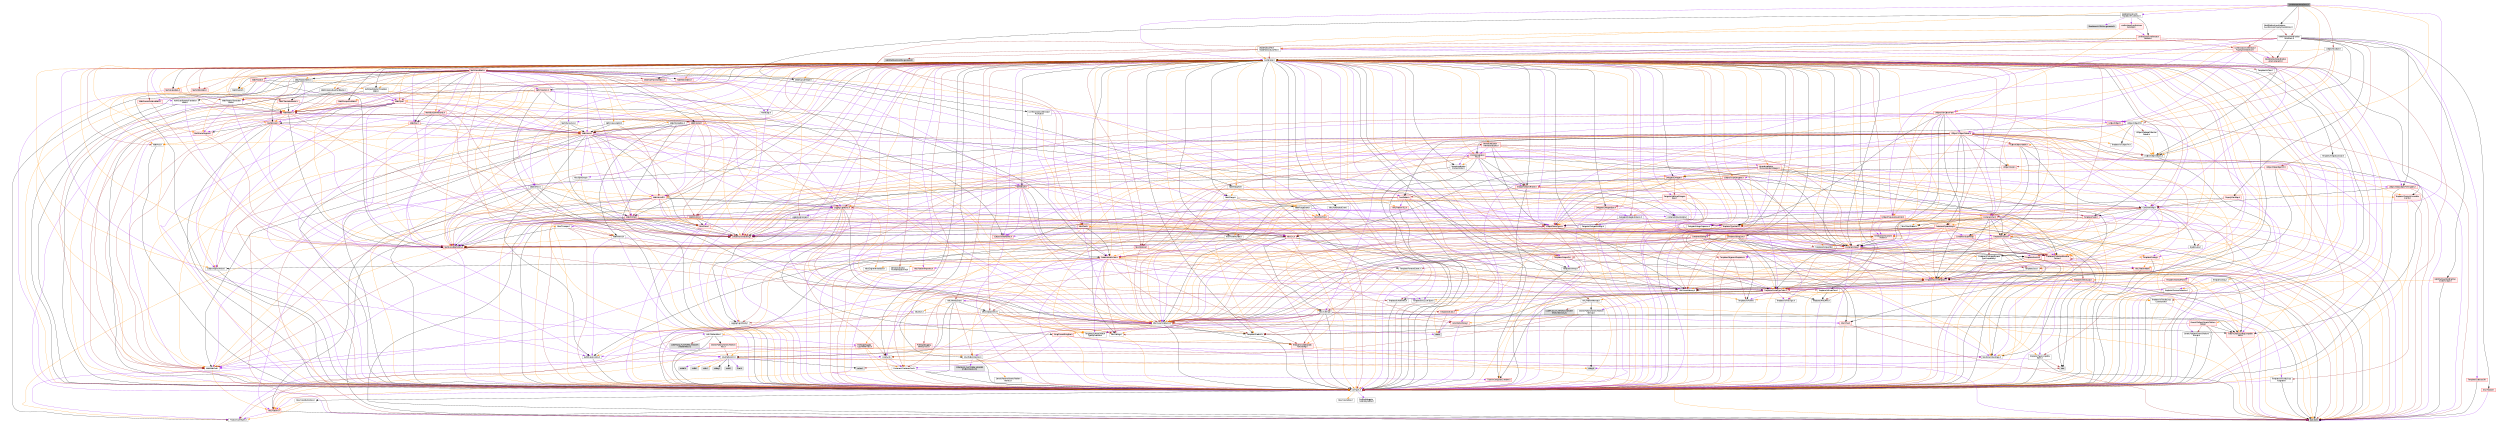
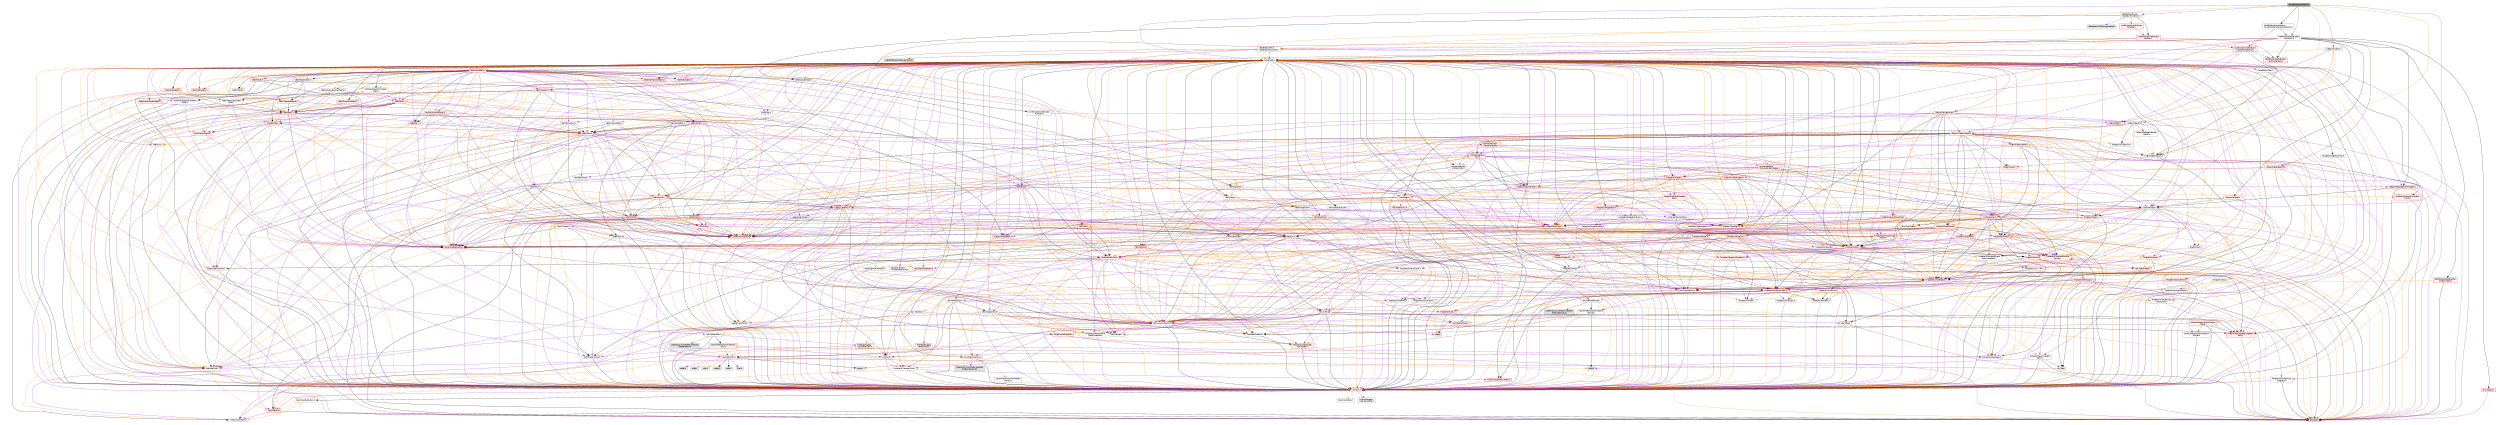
(1876, 253) -> none
(2477, 380) -> none
